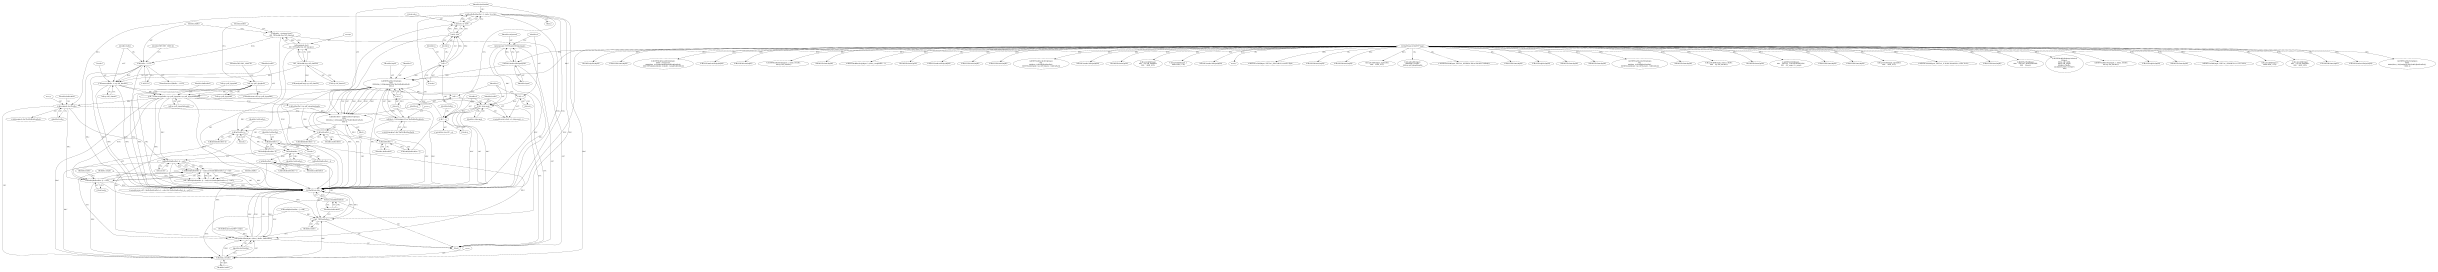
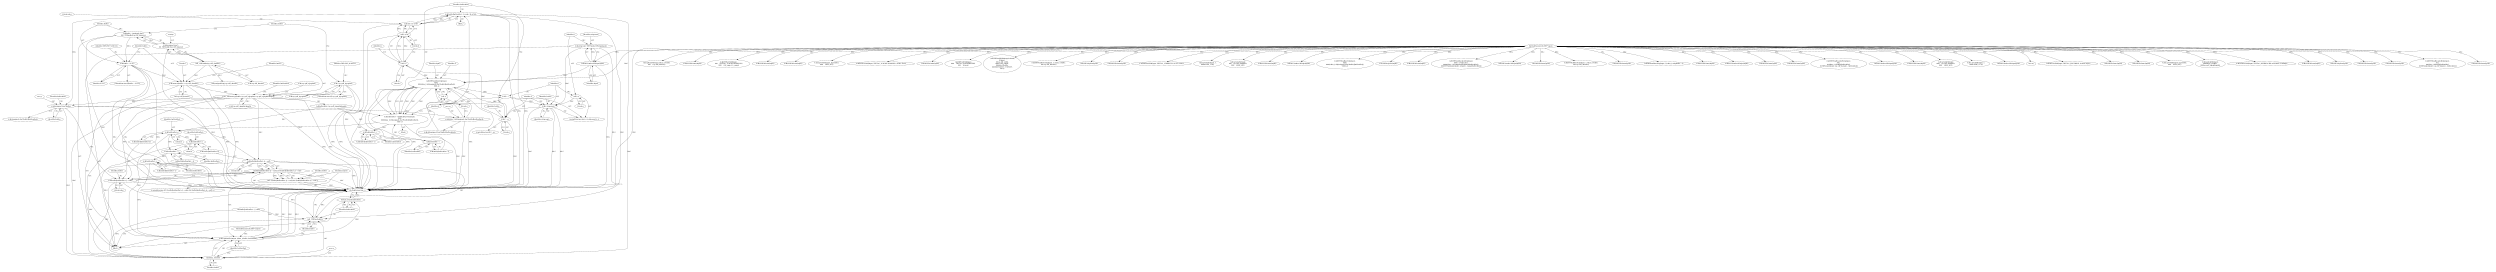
(145, 84) -> (99, 84)
(399, 126) -> (428, 111)
